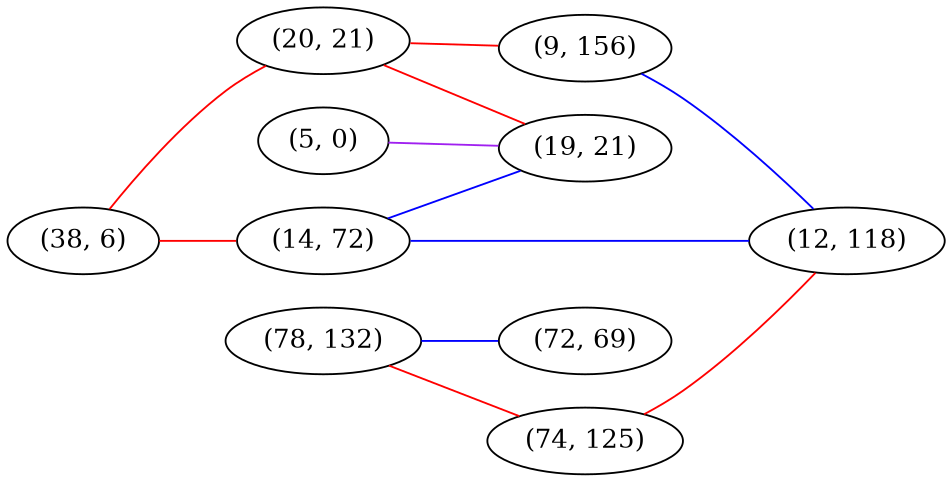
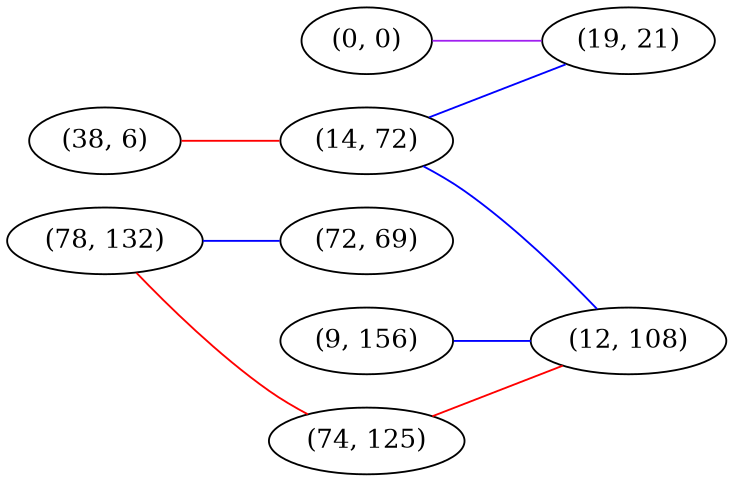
(323, 41) -> none
(323, 141) -> (367, 41)
(847, 241) -> (629, 341)
